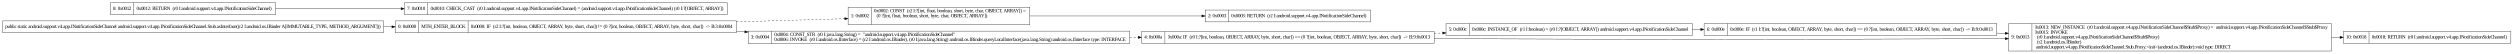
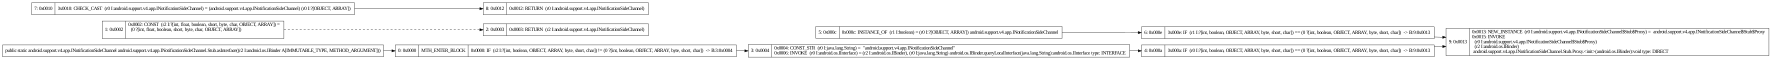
(338, 9) -> (417, 9)
(1116, 16) -> (382, 30)
(791, 20) -> none
(1438, 33) -> none
(1134, 37) -> (1134, 51)
(2427, 37) -> none
